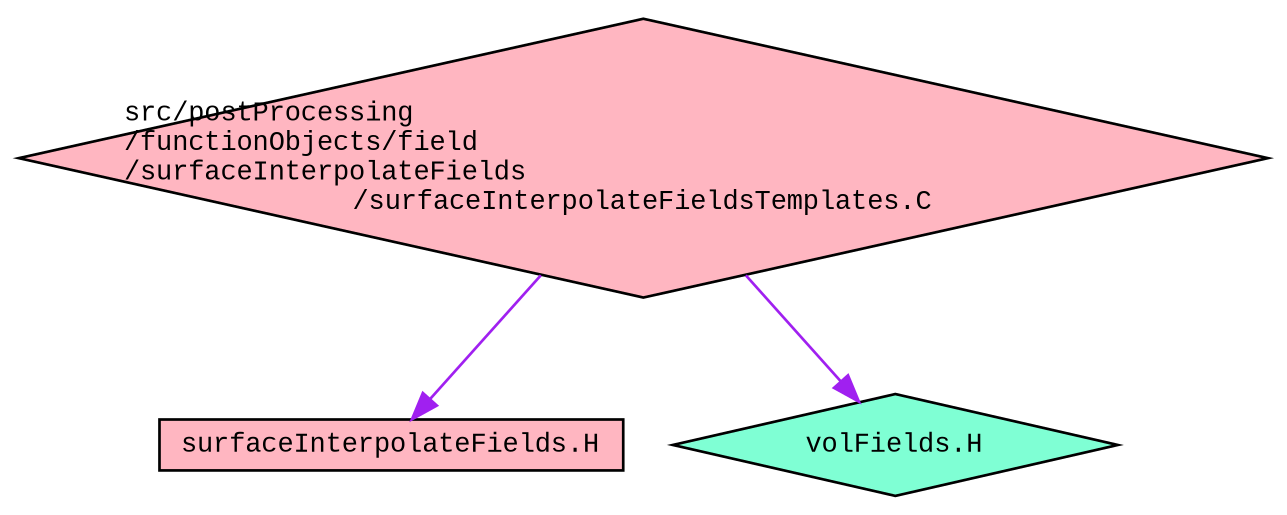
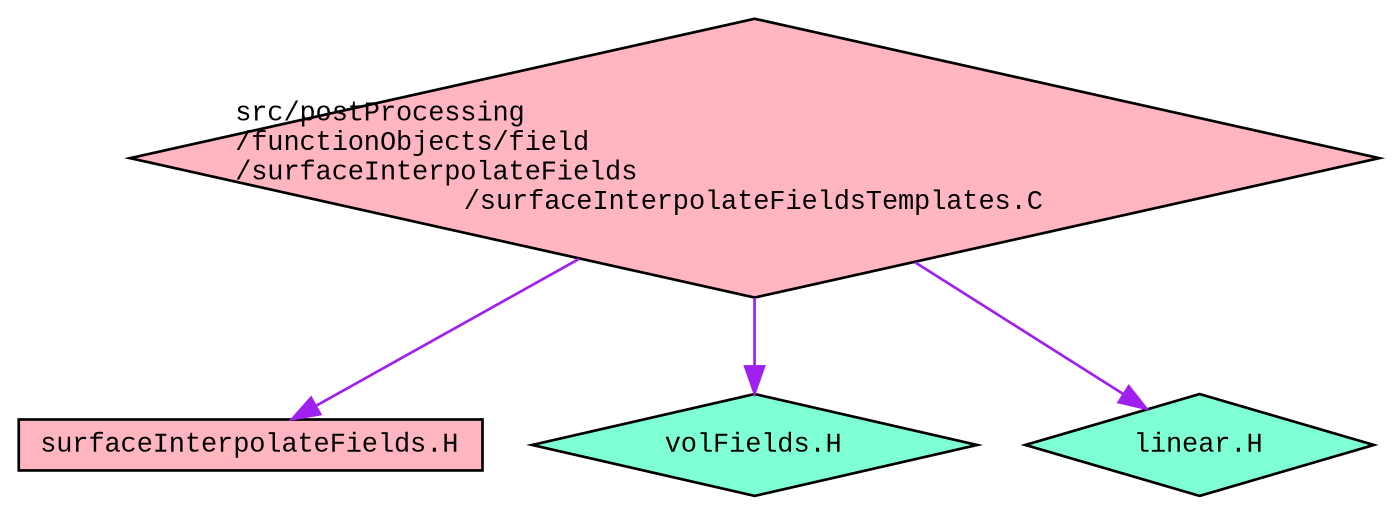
none -> (1200, 445)
